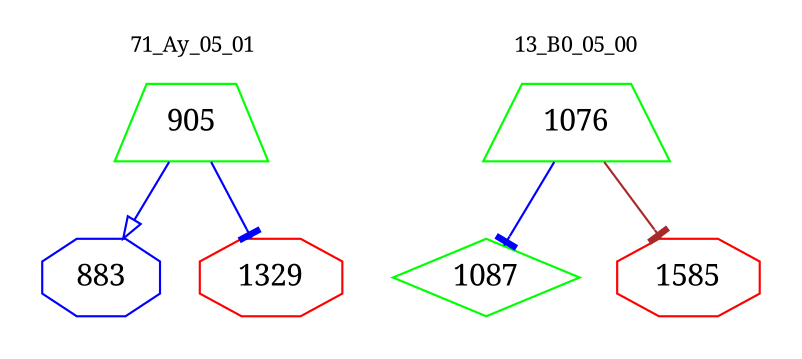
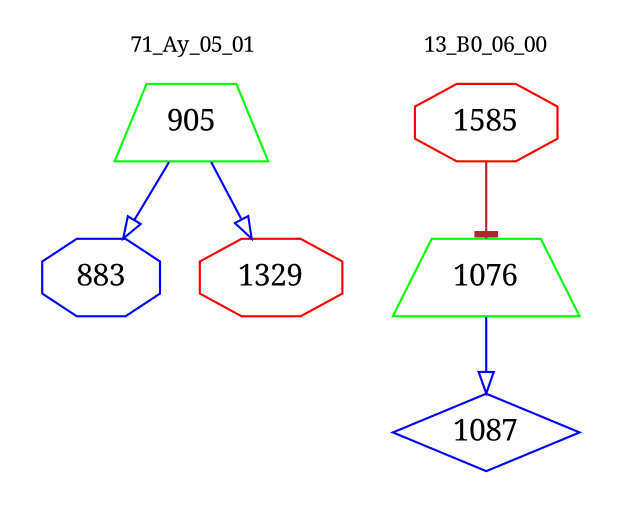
(577, 46) -> (486, 46)
(229, 195) -> (226, 191)
(629, 196) -> (486, 195)
(532, 199) -> (486, 344)
(486, 278) -> (486, 432)
